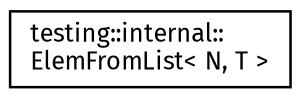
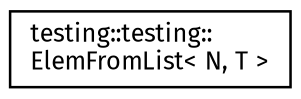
(150, 49) -> (150, 49)
